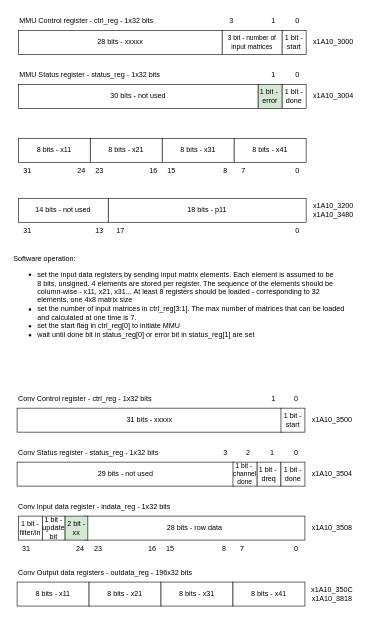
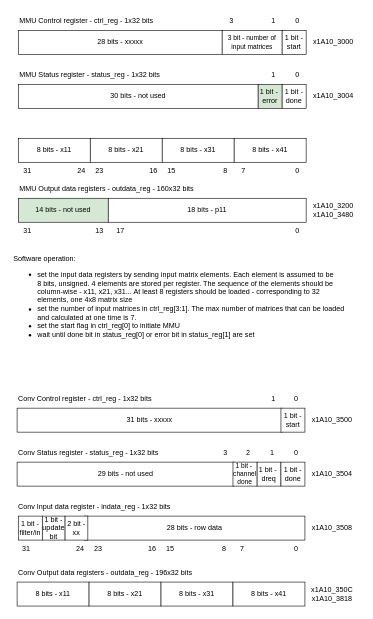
none -> (111, 189)
(63, 210) -> (63, 210)
(77, 528) -> (77, 528)
